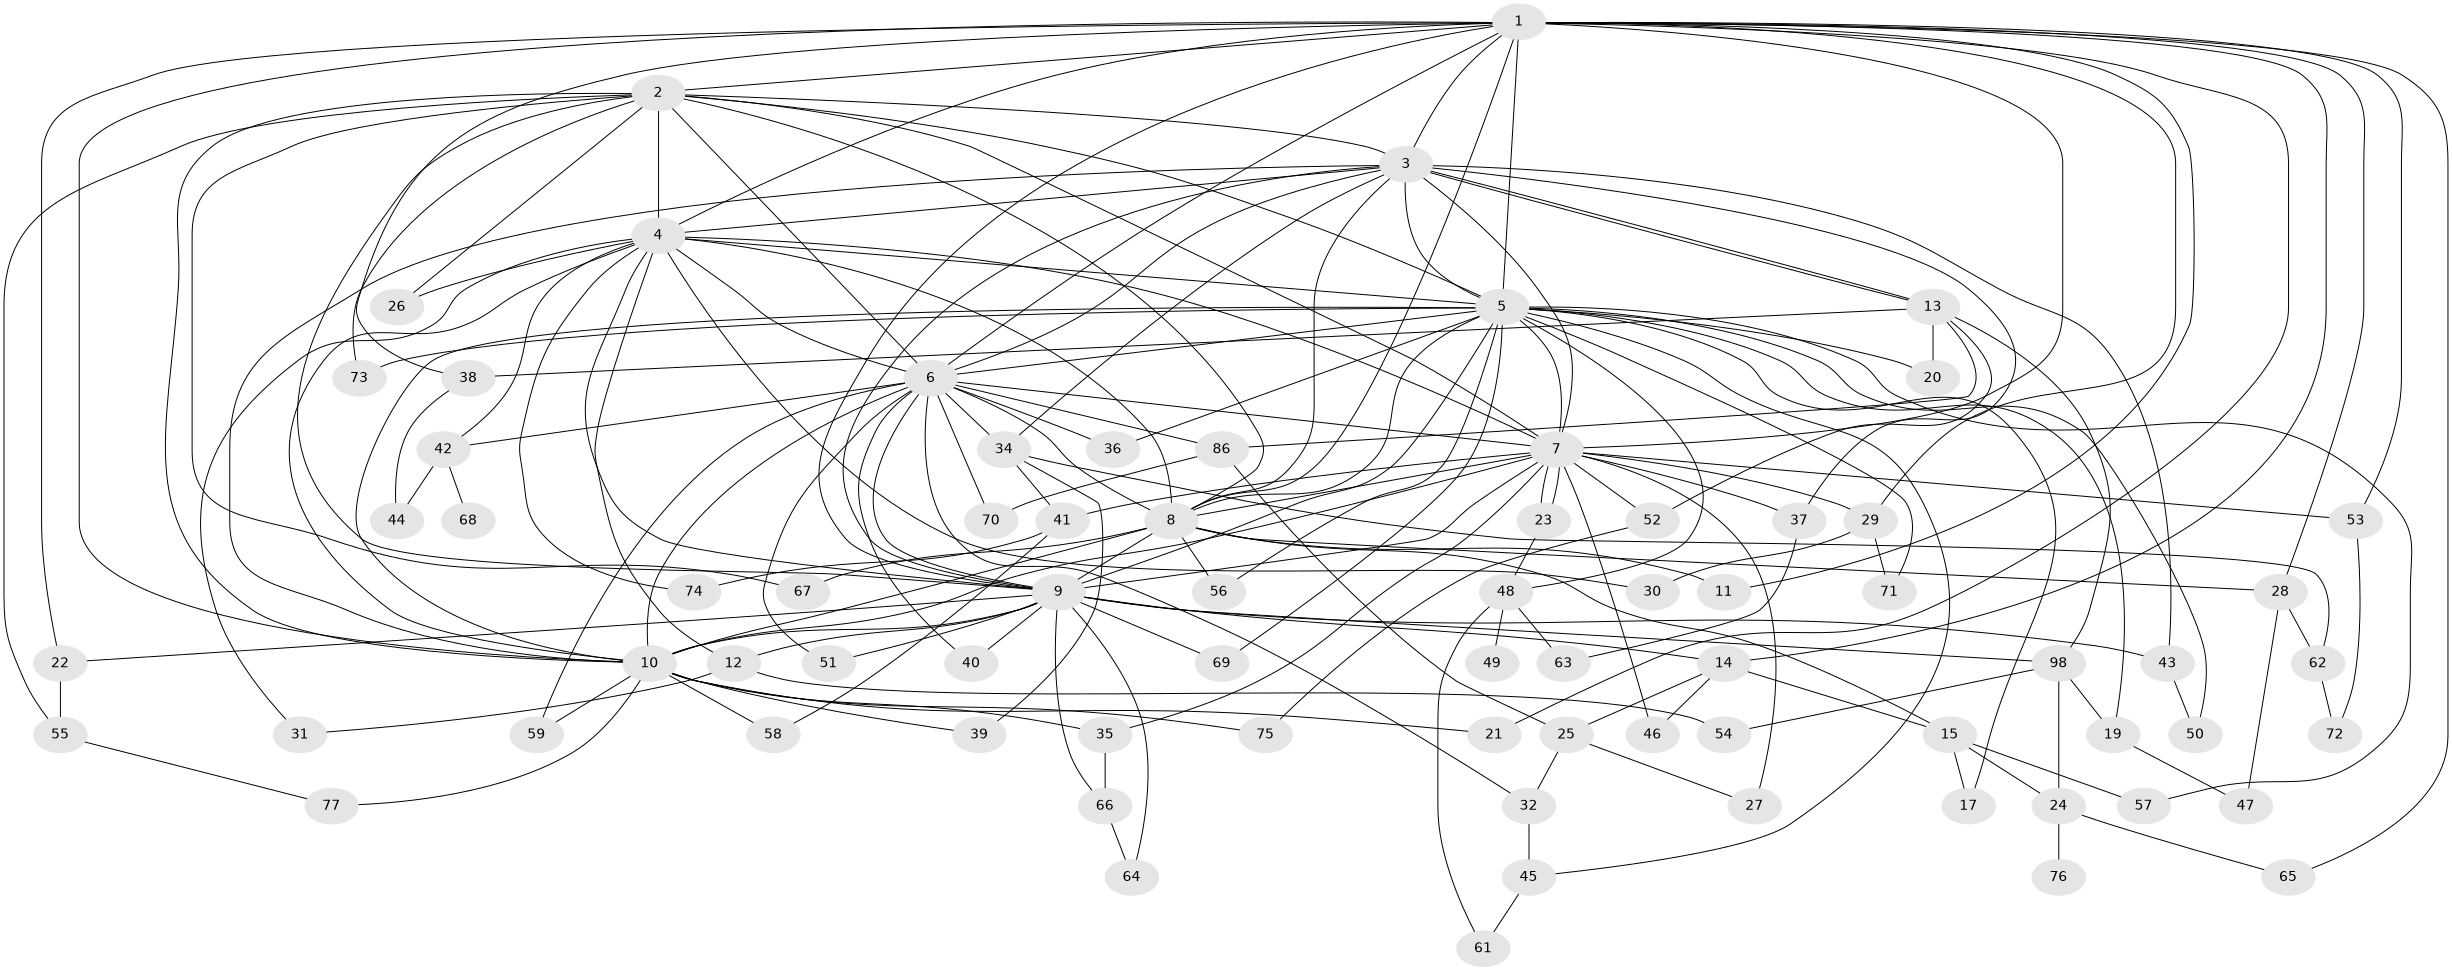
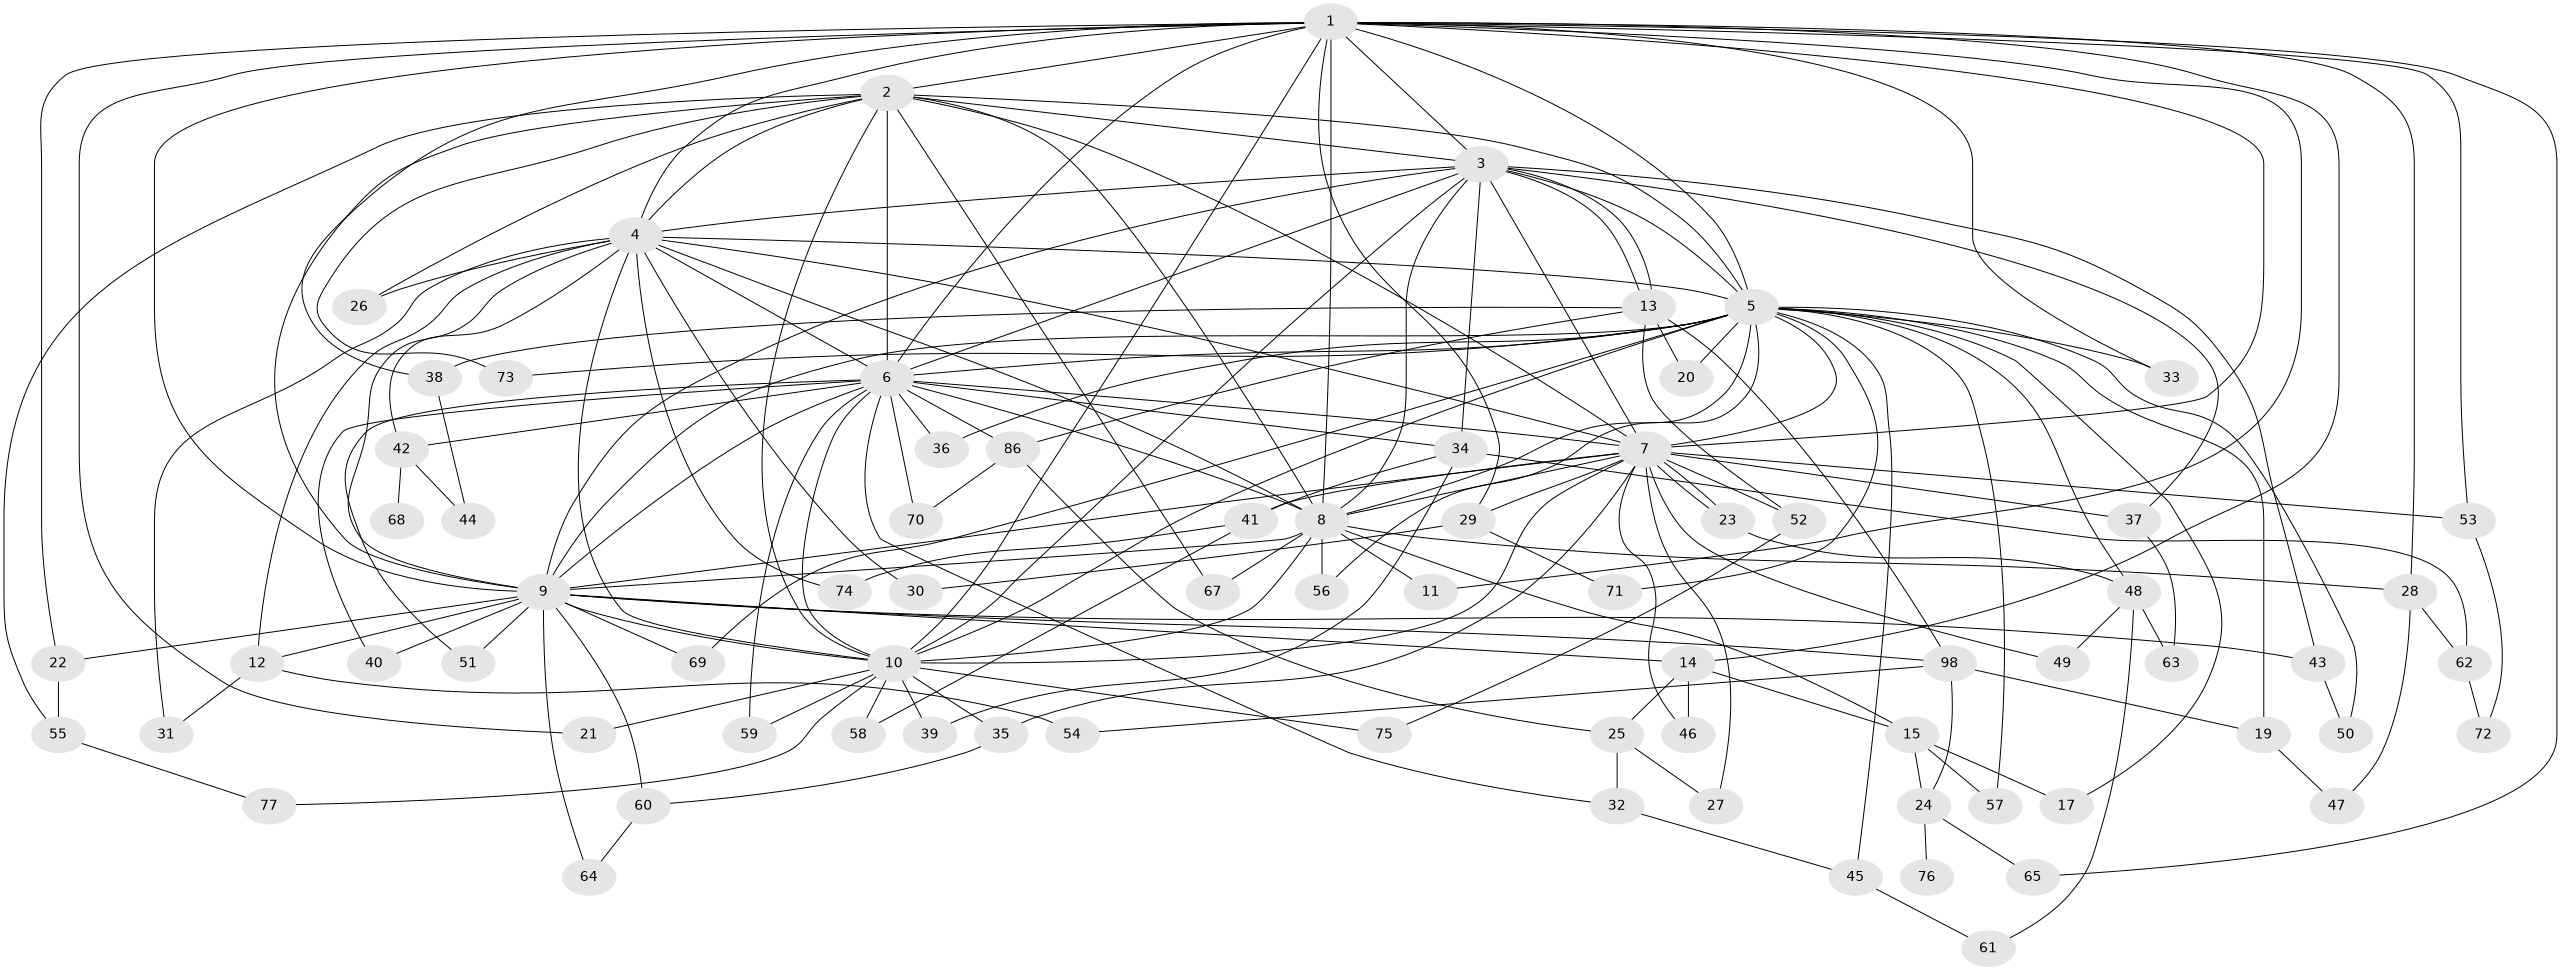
none -> (2172, 378)
none -> (1821, 596)
(1105, 806) -> (644, 806)
